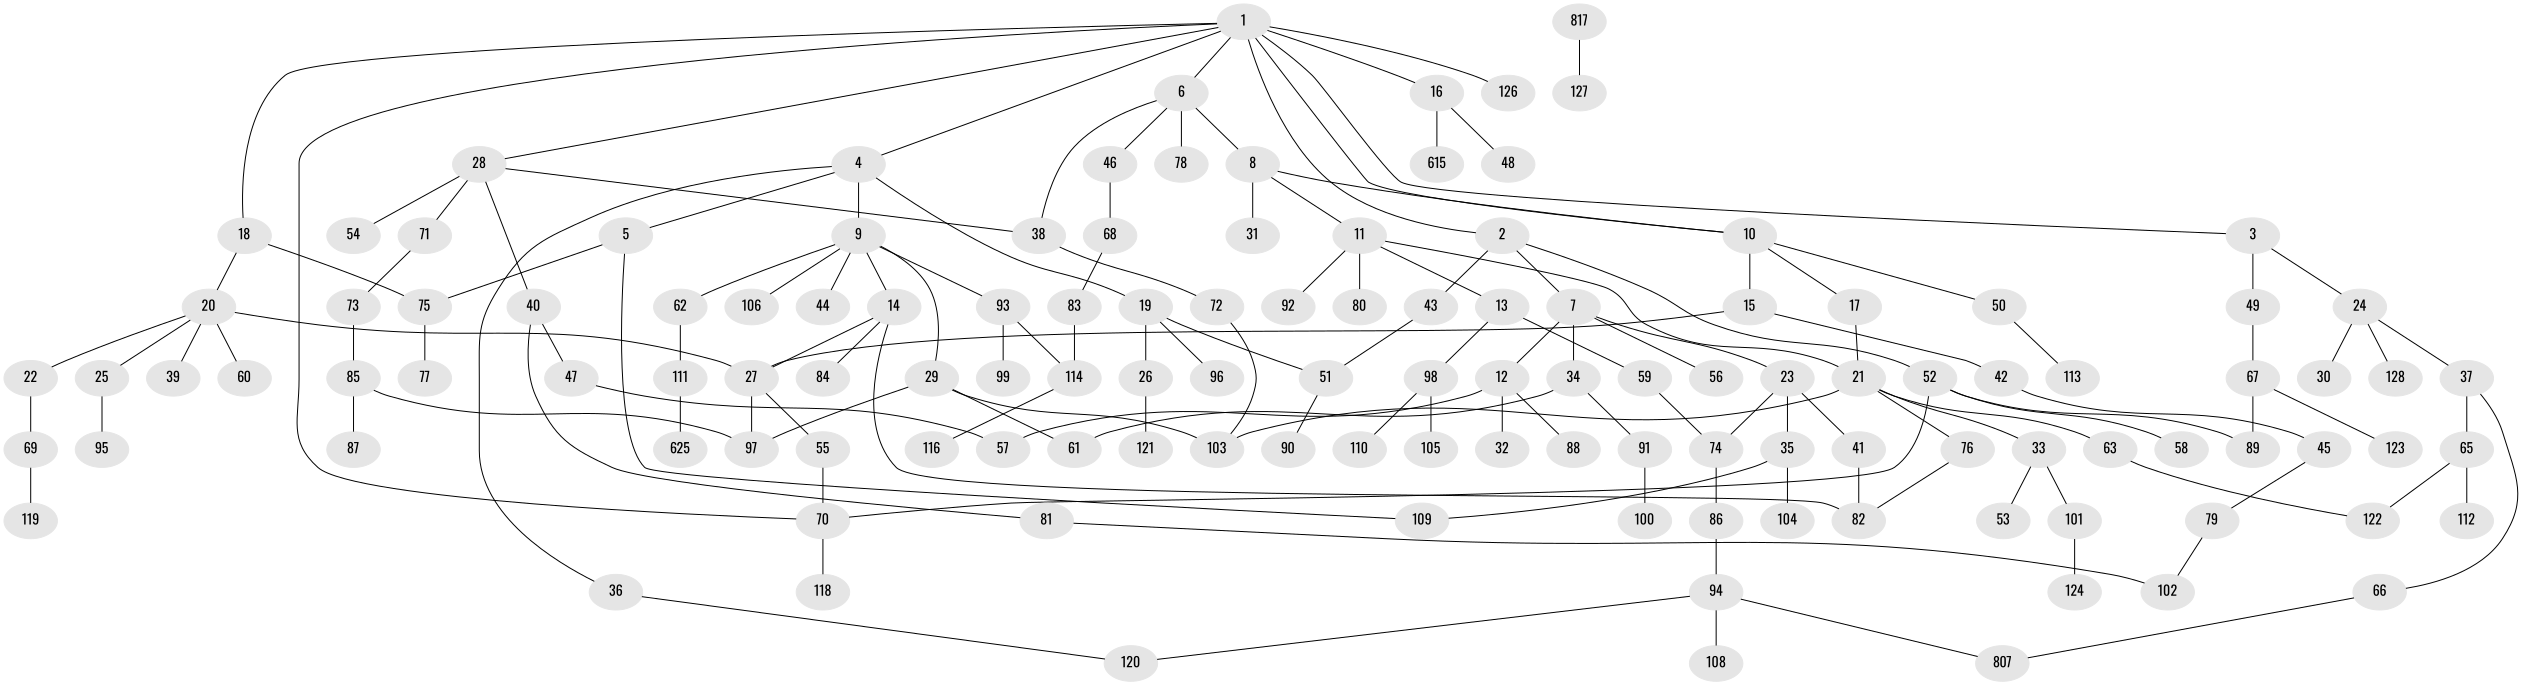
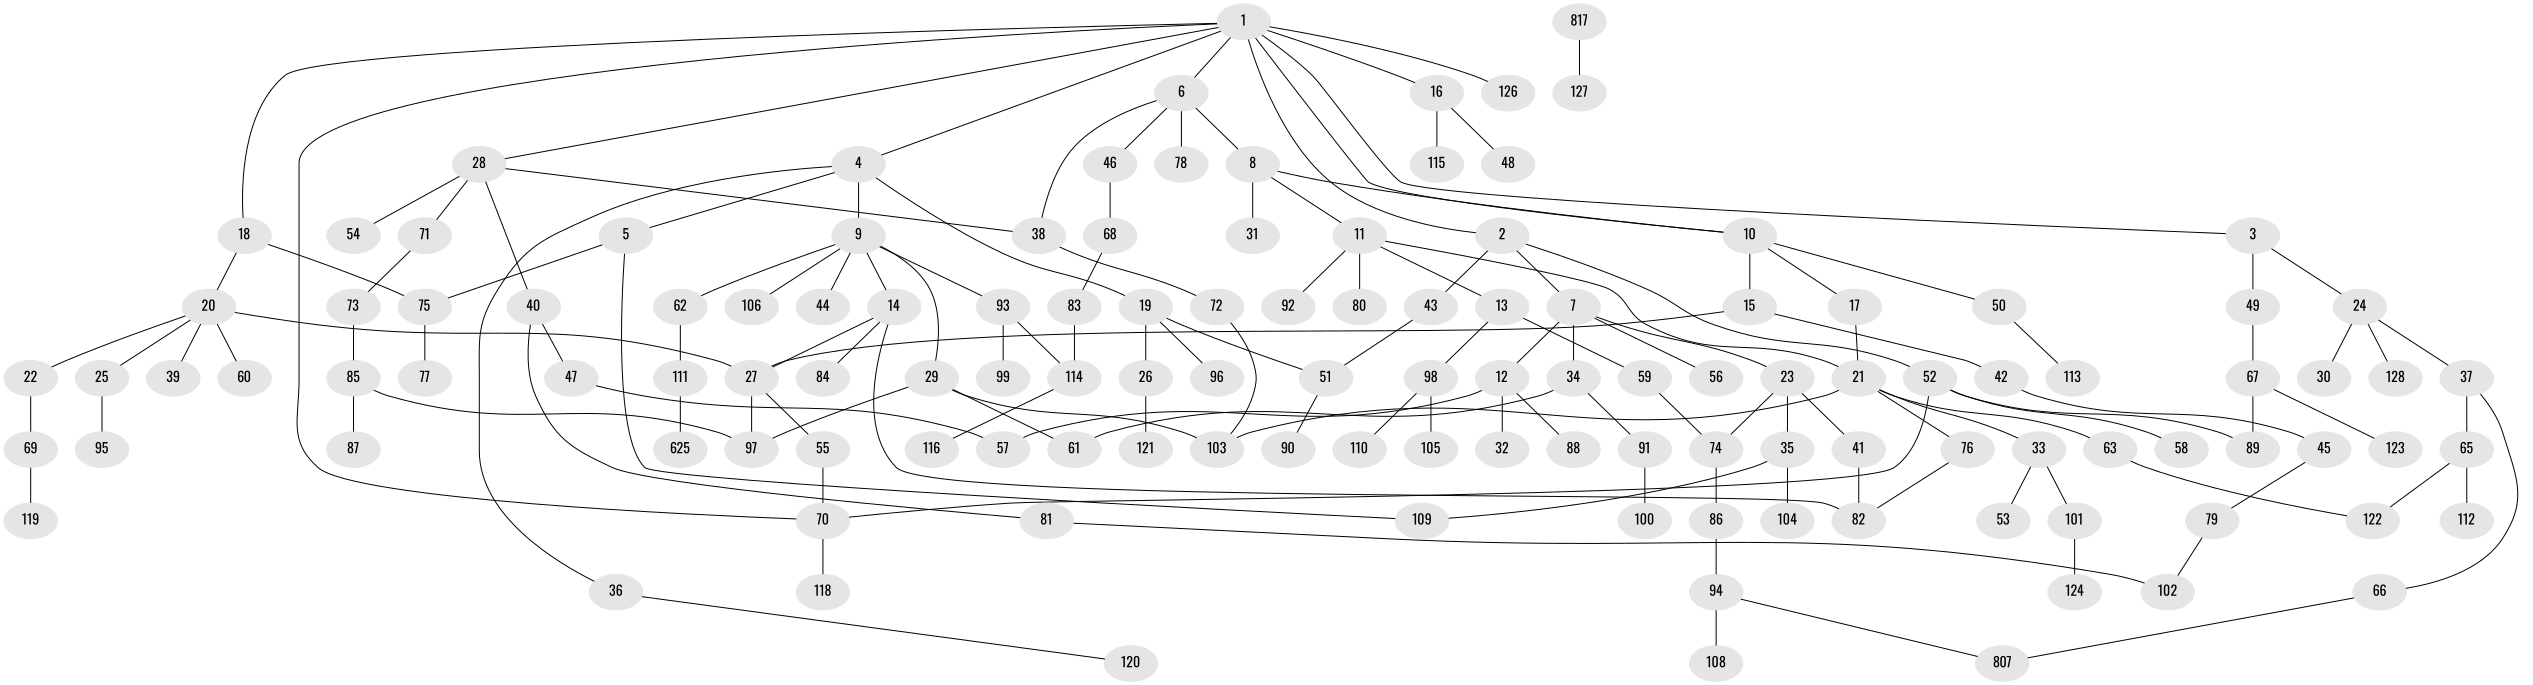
(1437, 164) -> (1437, 164)
(1424, 628) -> none
